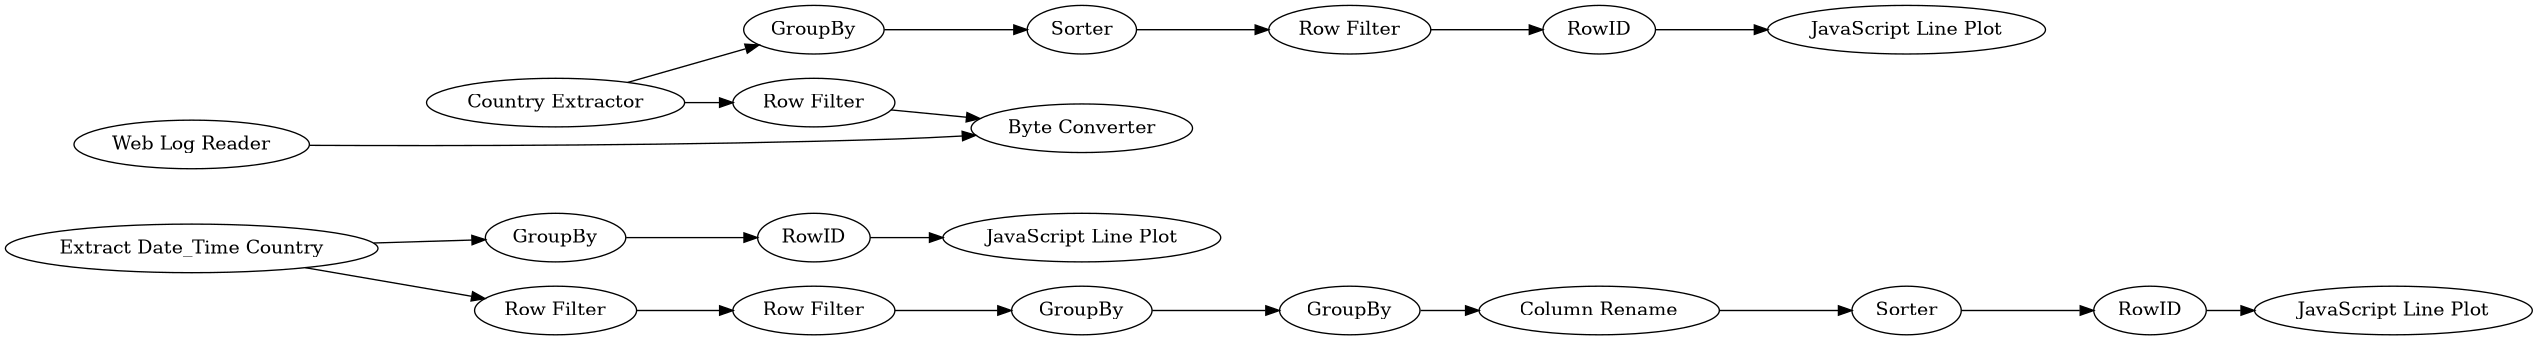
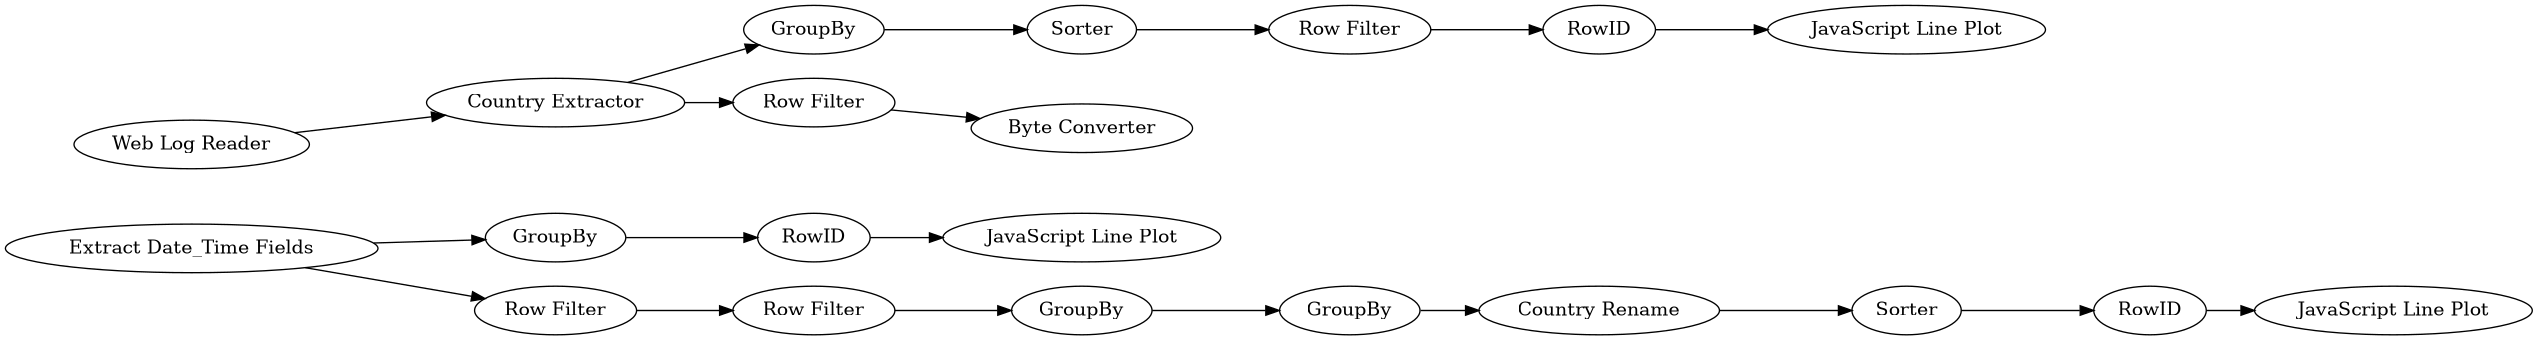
(636, 144) -> (363, 125)
(192, 248) -> (192, 248)
(1599, 310) -> (1599, 310)
